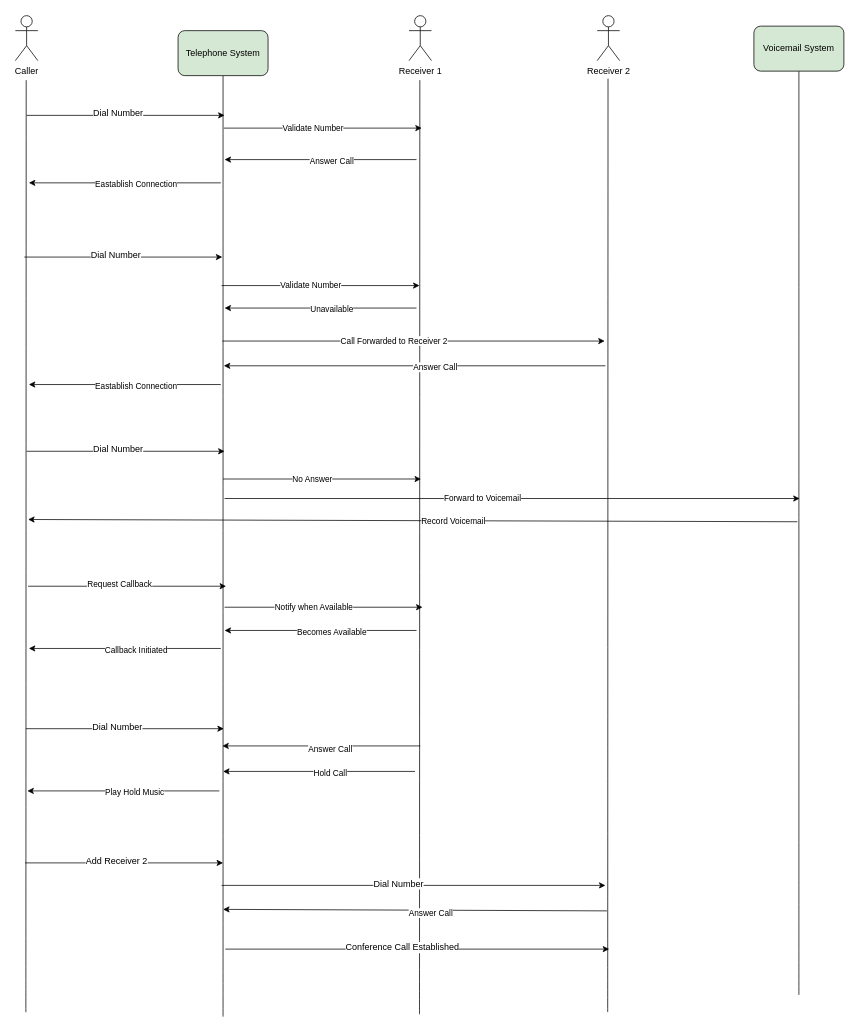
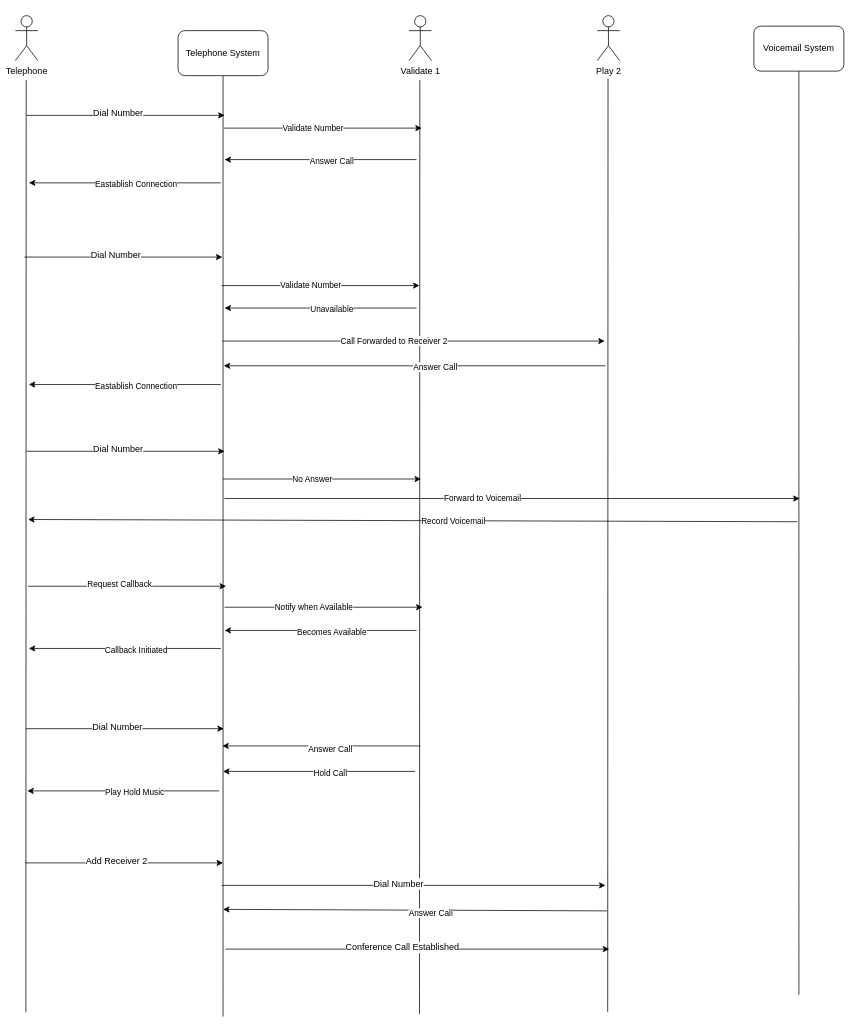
(799, 48) -> (799, 48)
(223, 53) -> (223, 53)
(27, 71) -> (27, 71)
(421, 71) -> (421, 71)
(609, 71) -> (609, 71)
